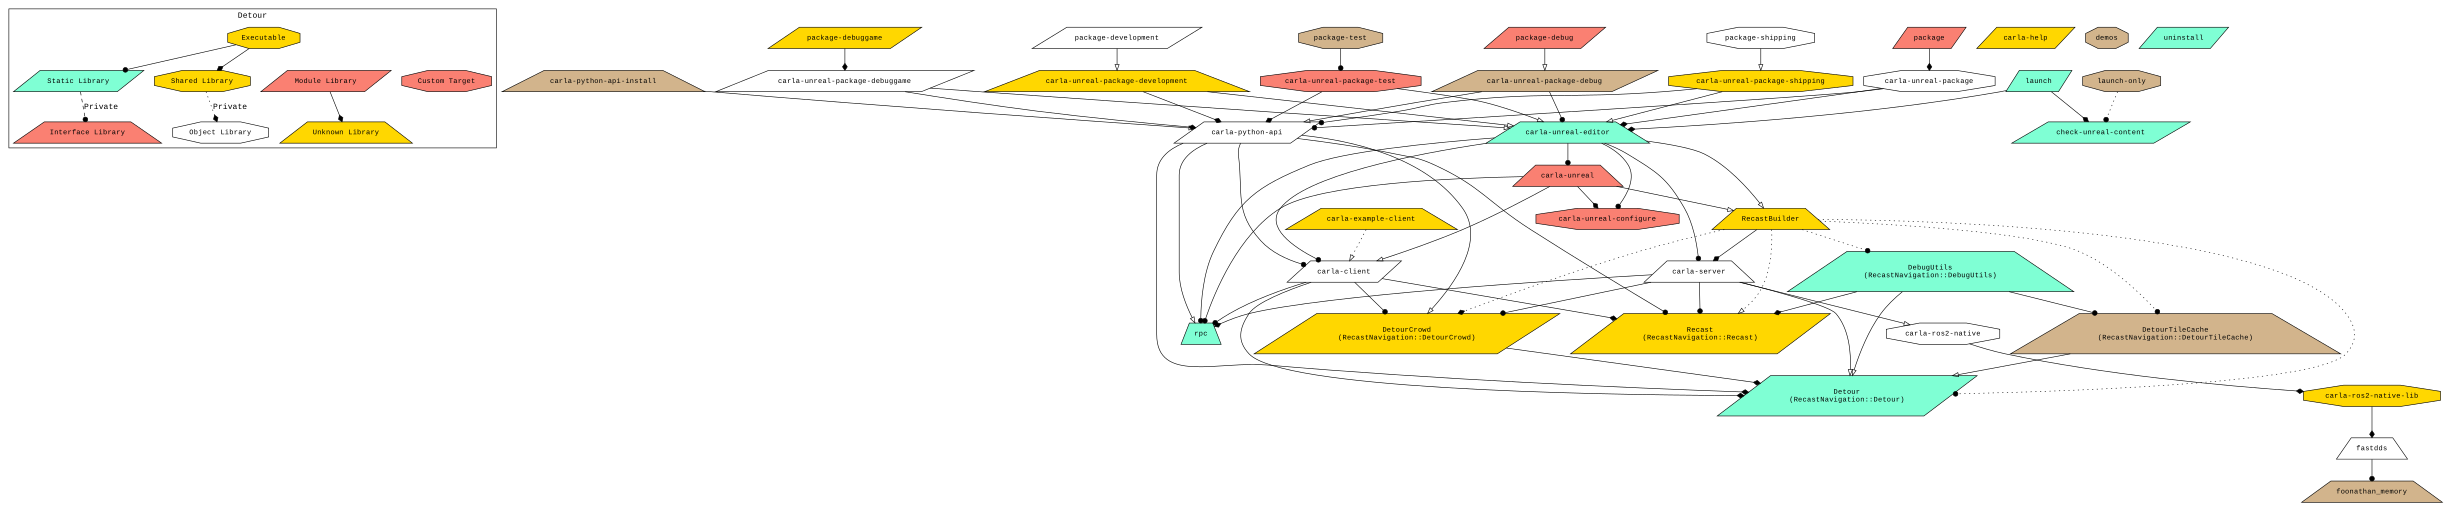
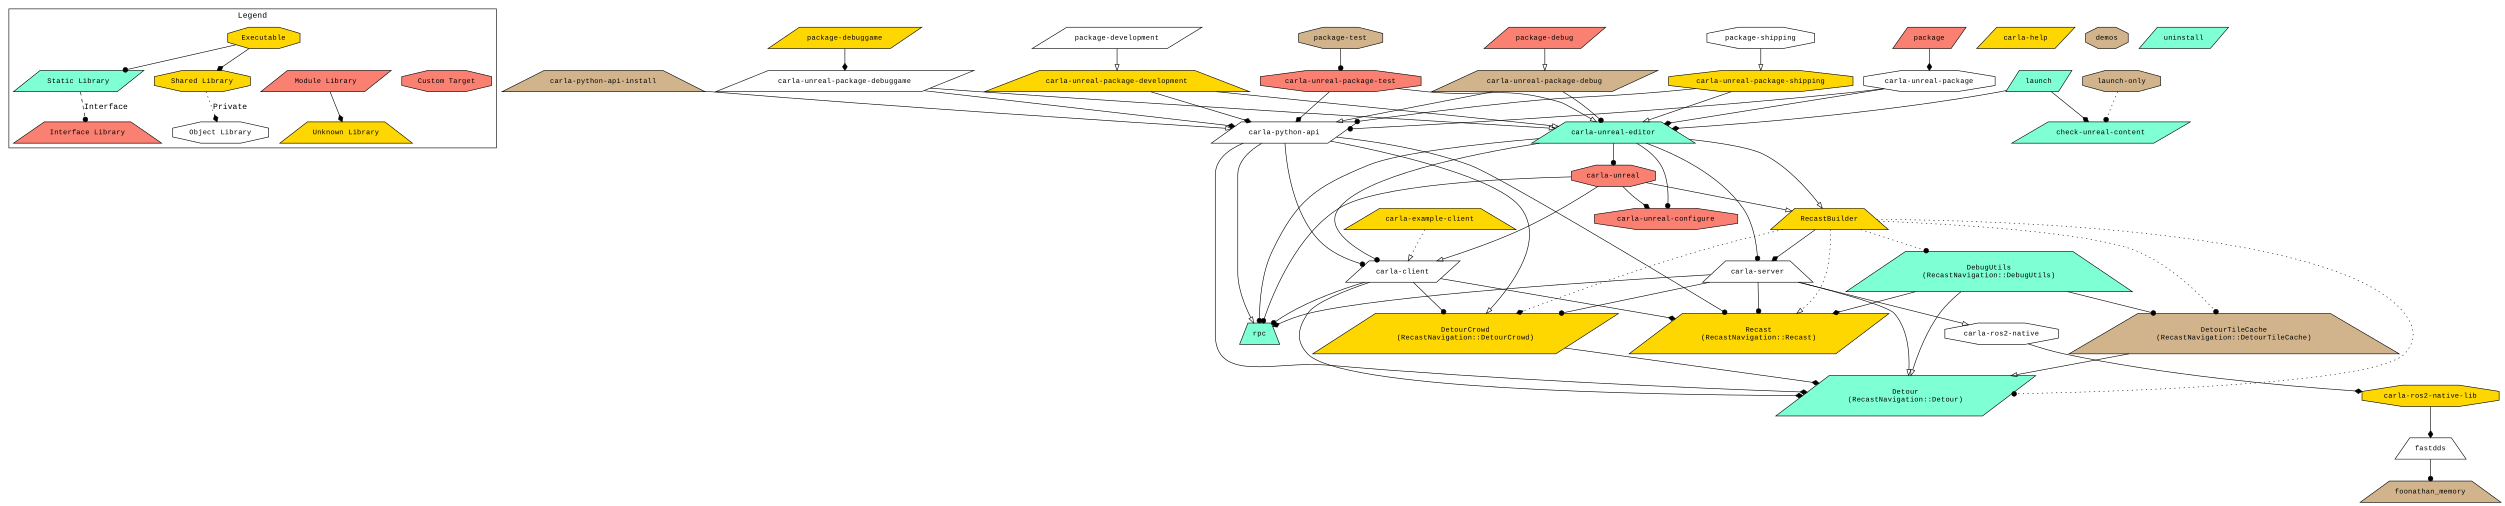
(253, 16) -> (253, 16)
(101, 107) -> (106, 107)
(1568, 176) -> (1613, 176)
